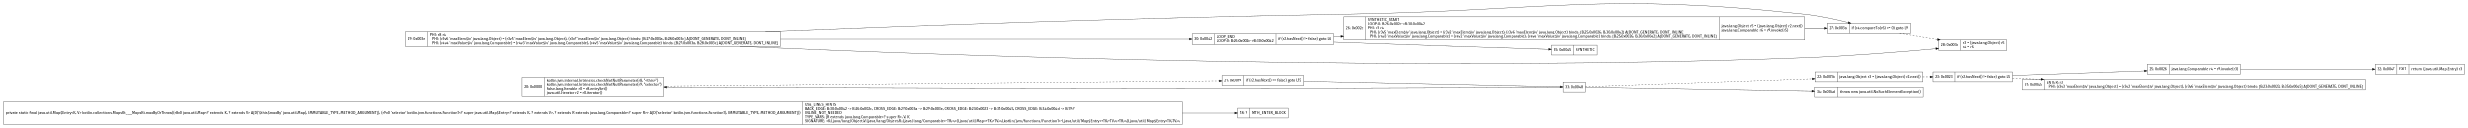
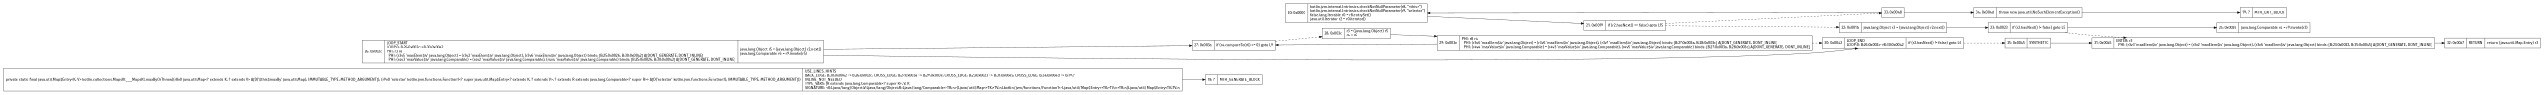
none -> (2263, 13)
(1384, 20) -> (397, 43)
(1337, 36) -> (1339, 60)
(985, 39) -> (1816, 43)
none -> (2070, 43)
(1441, 46) -> (1983, 43)
(1338, 63) -> (1412, 35)
(2306, 69) -> (2438, 43)
(2403, 69) -> (2476, 43)
(1926, 77) -> (1966, 28)
(1699, 83) -> (1751, 26)
(942, 84) -> (1504, 20)
(1432, 84) -> (1772, 18)
(1269, 113) -> (1240, 79)
